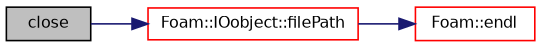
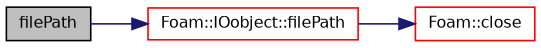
(49, 24) -> (49, 24)
(475, 24) -> (475, 24)
